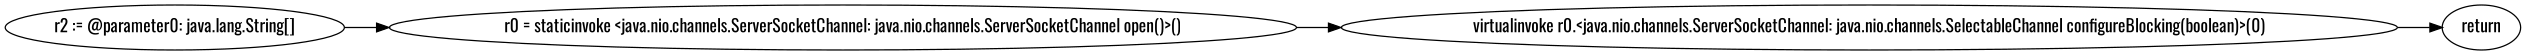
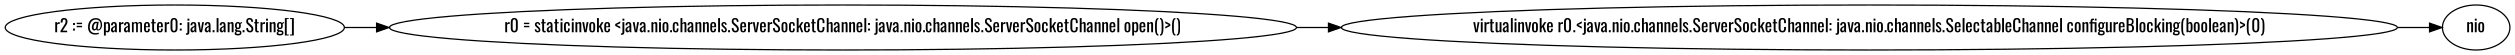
(2481, 28) -> (2476, 28)
